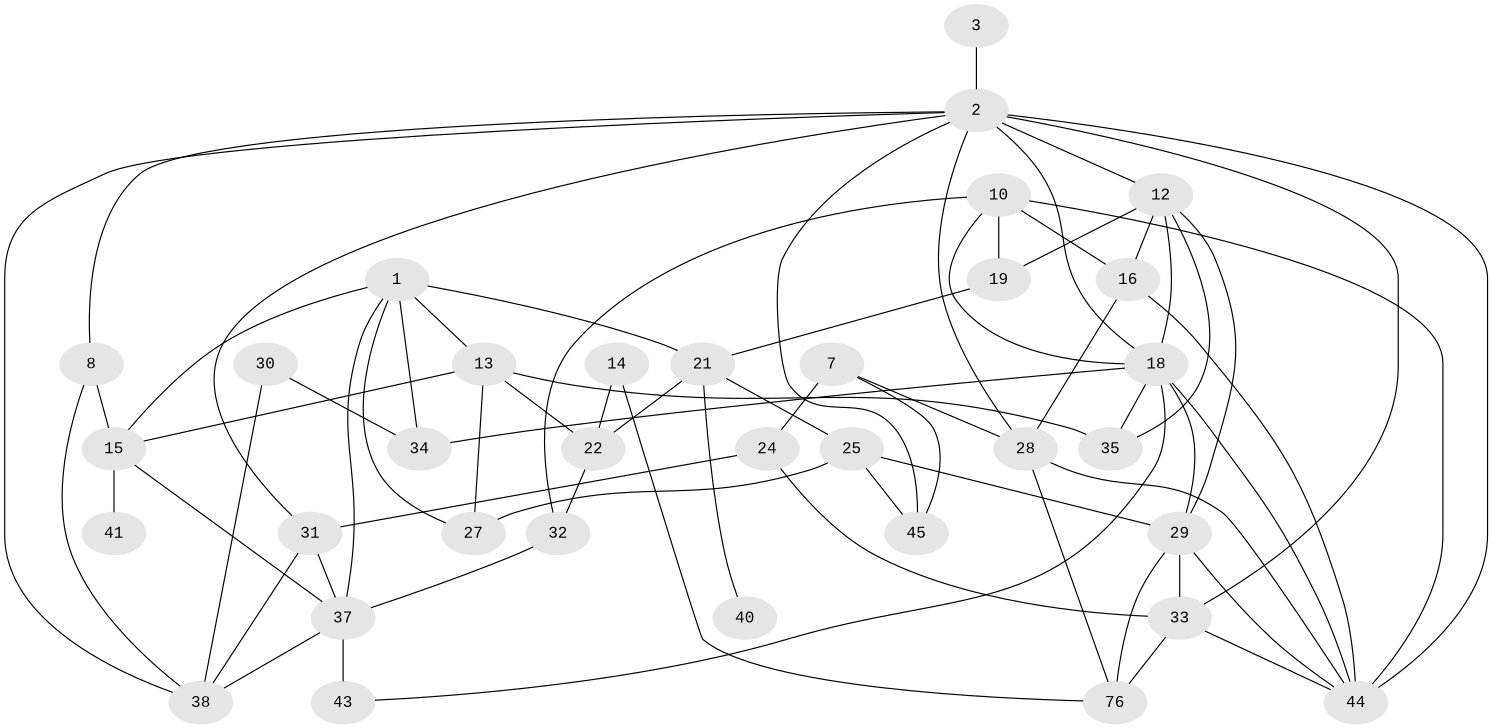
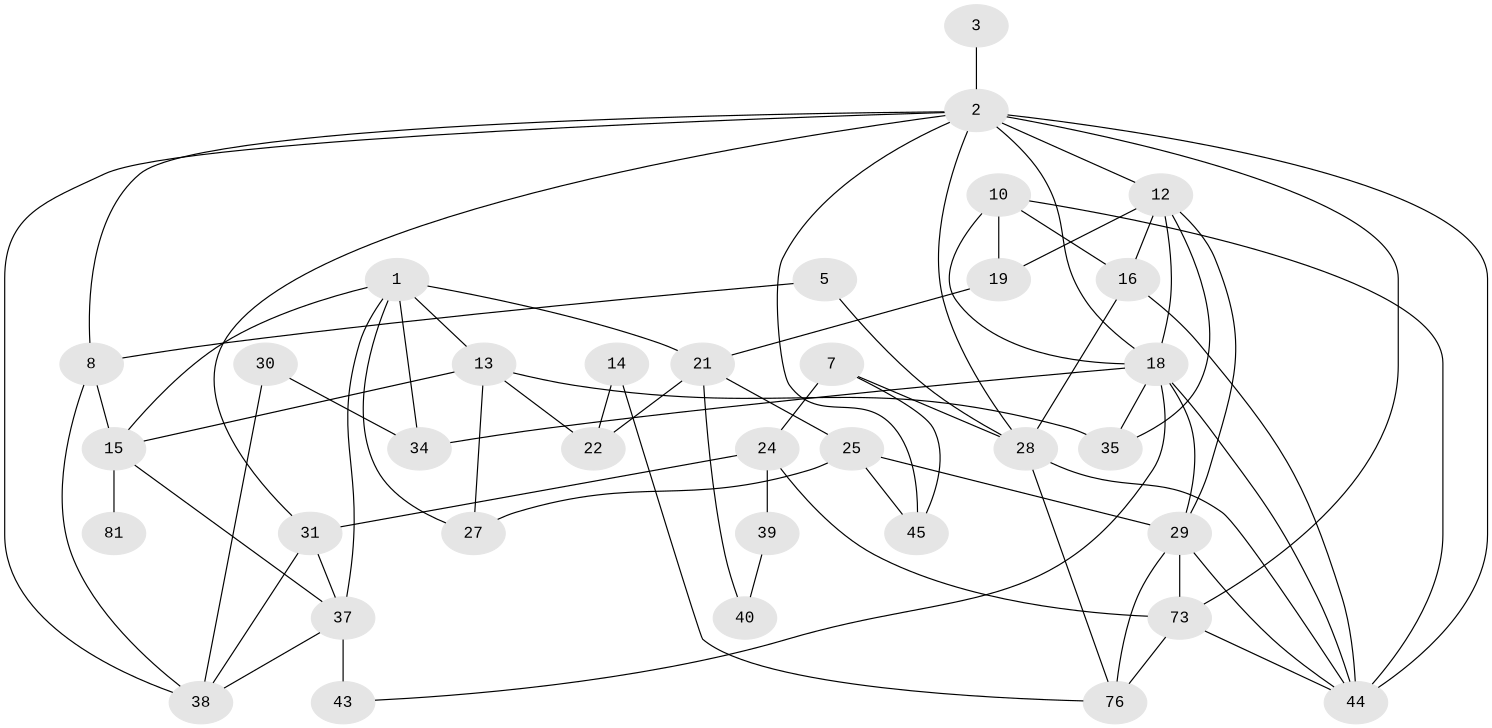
none -> (825, 280)
(114, 533) -> (114, 533)
(558, 533) -> none
none -> (767, 533)
(1180, 618) -> (1180, 618)
